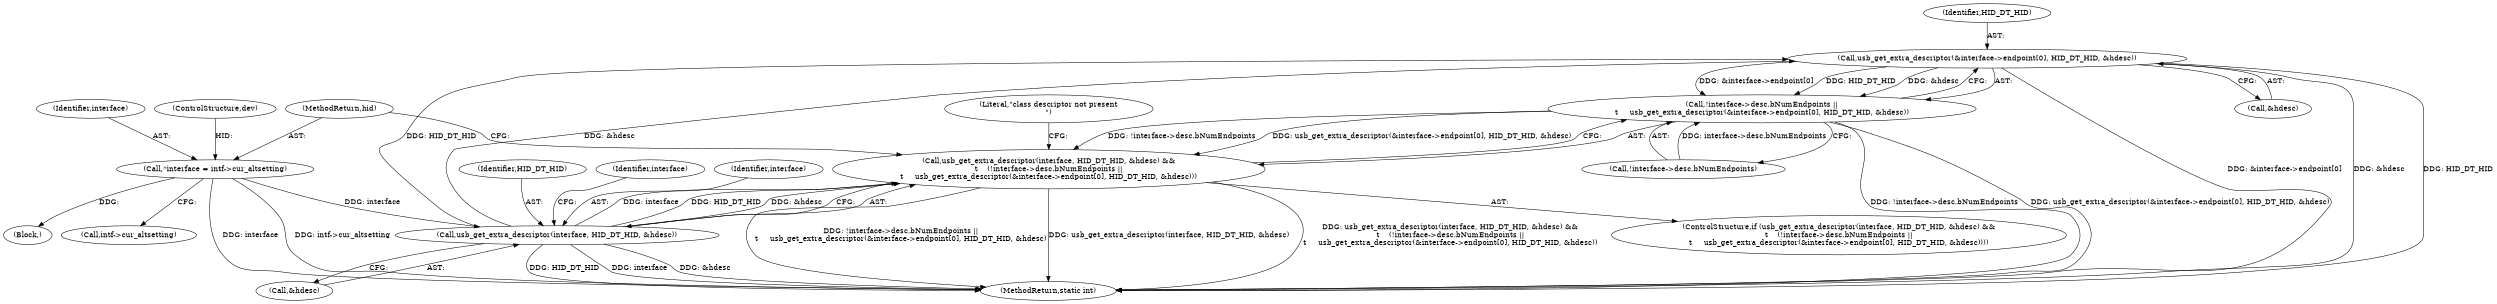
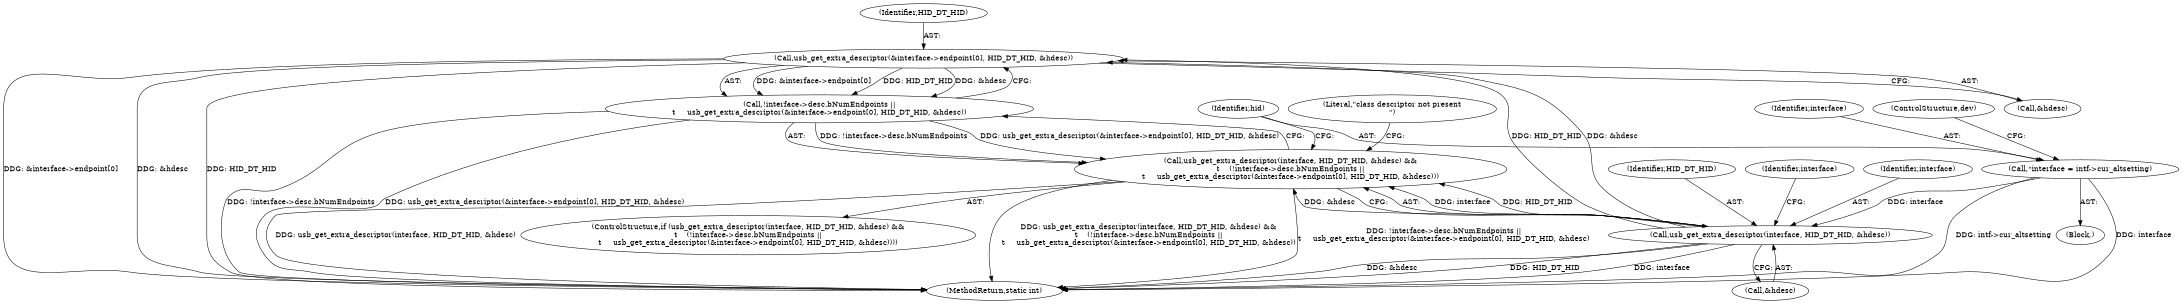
(339, 109) -> (1238, 109)
(225, 136) -> (2018, 136)
(1683, 169) -> none
(110, 202) -> (2090, 202)
(129, 235) -> none
